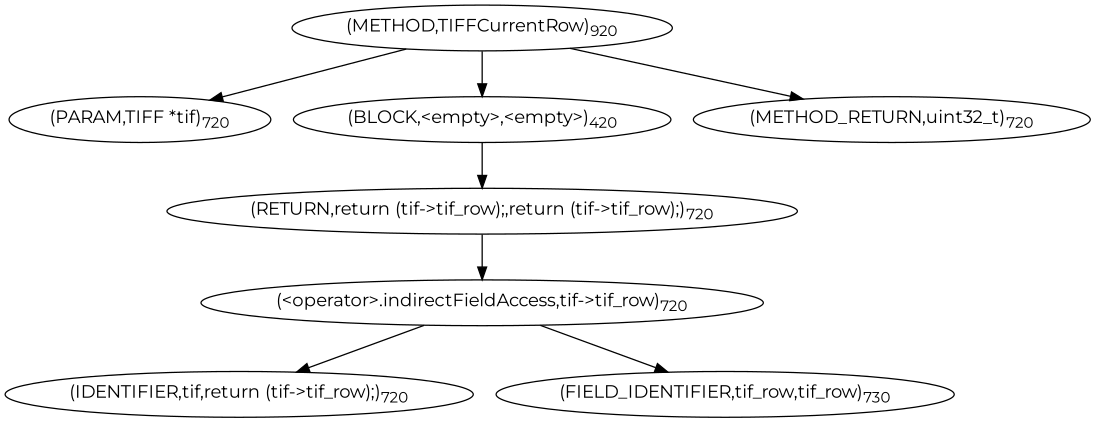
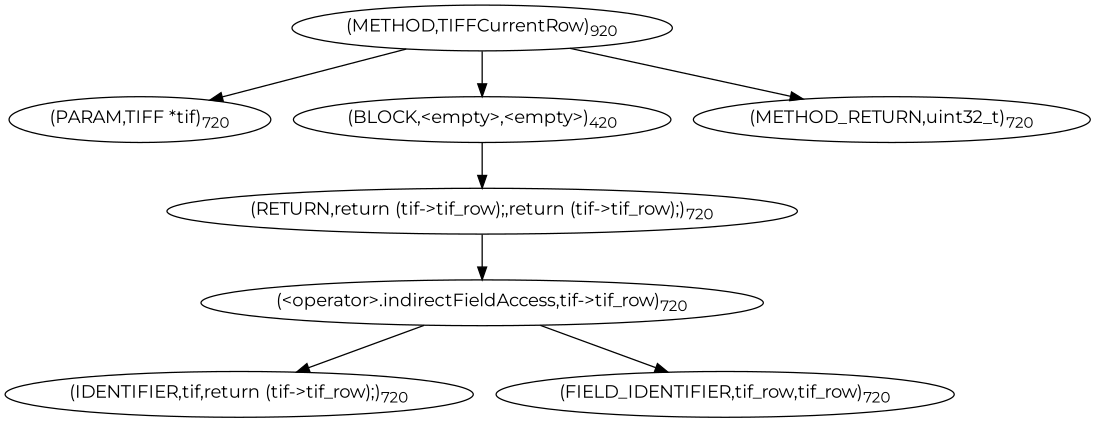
(877, 392) -> (877, 392)
